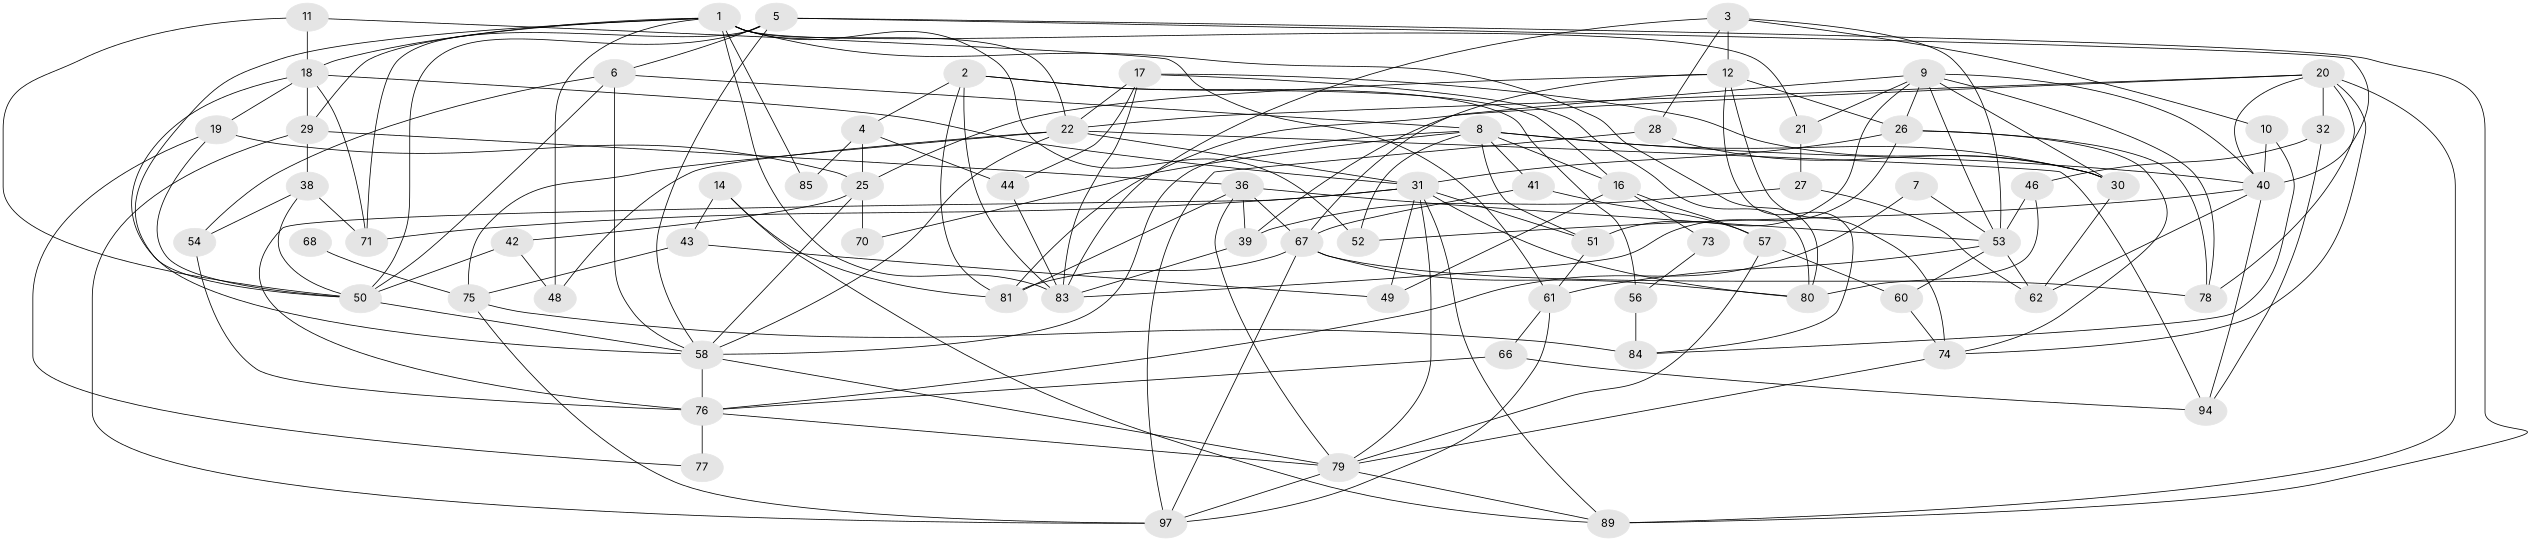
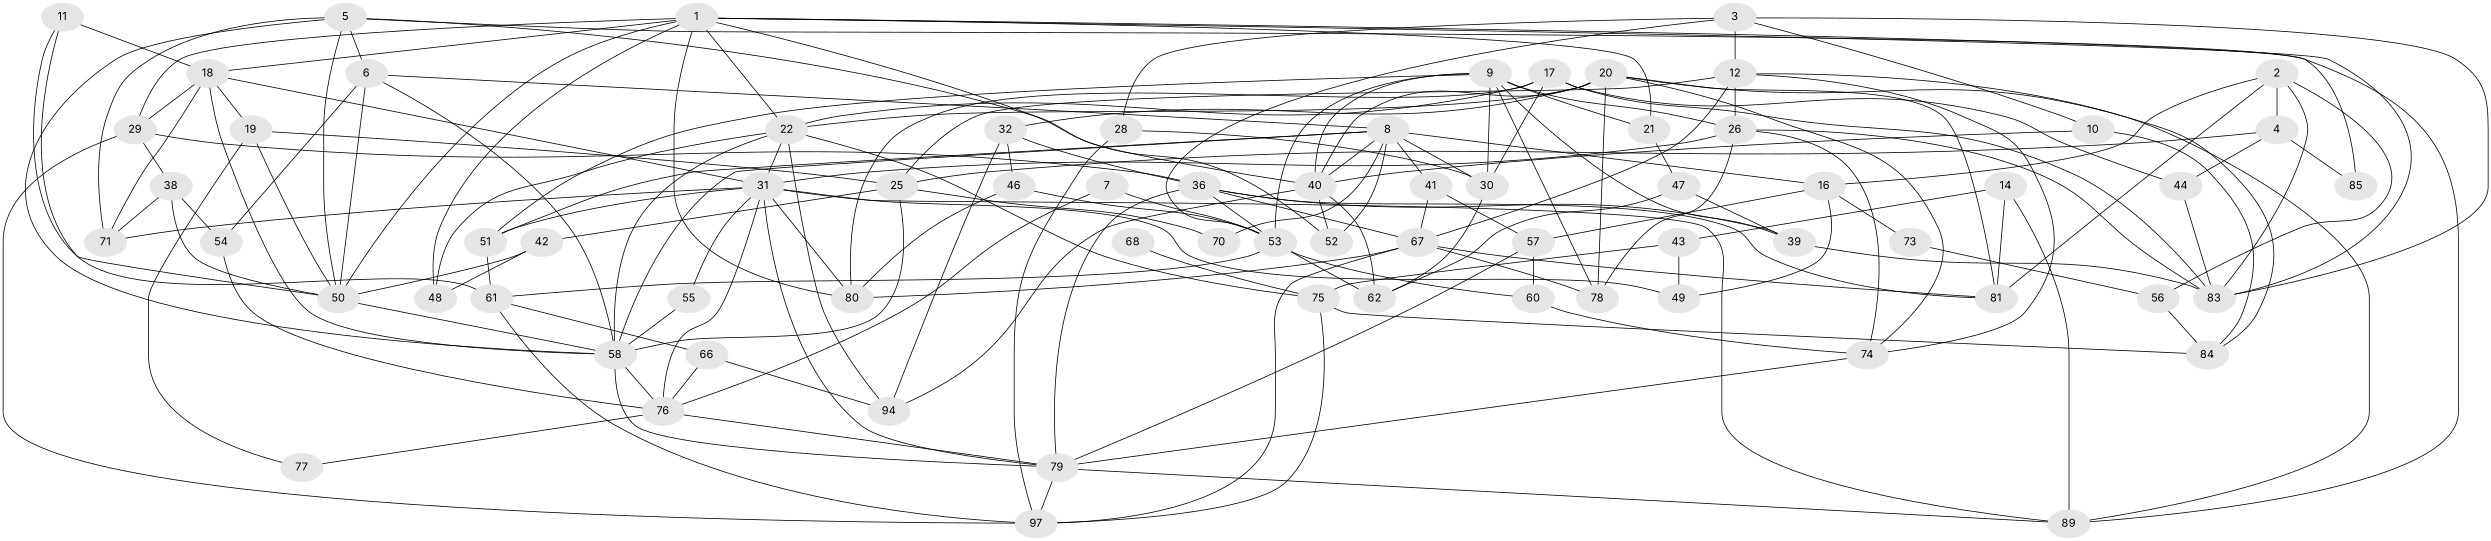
none -> (1081, 157)
(1801, 186) -> (1679, 186)
none -> (689, 299)
